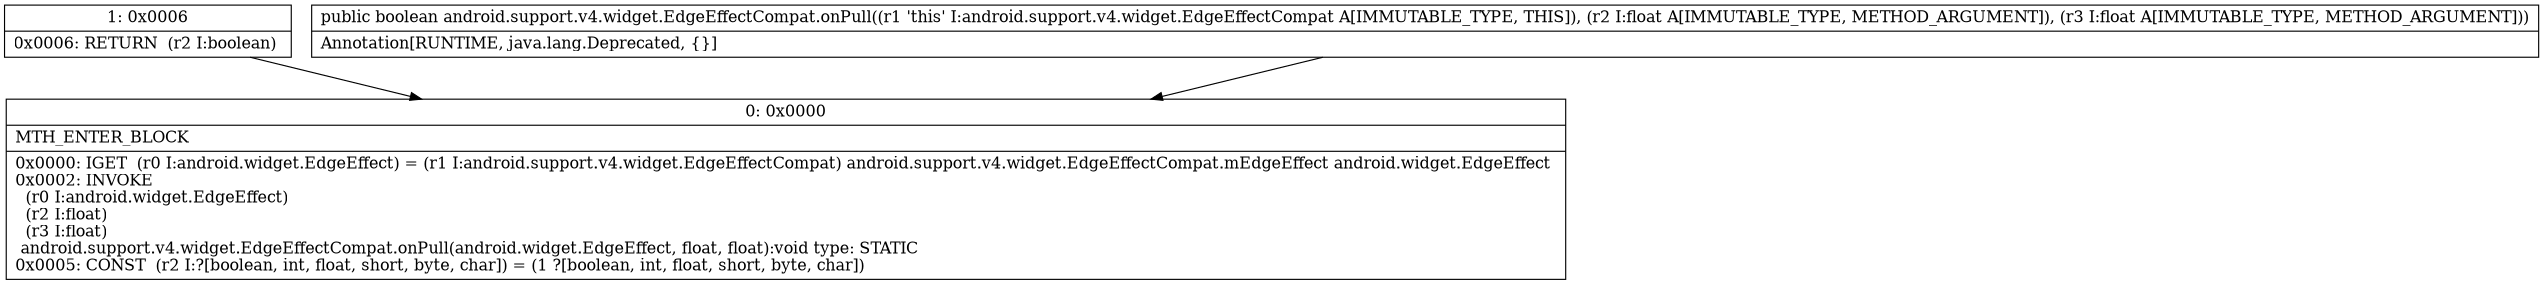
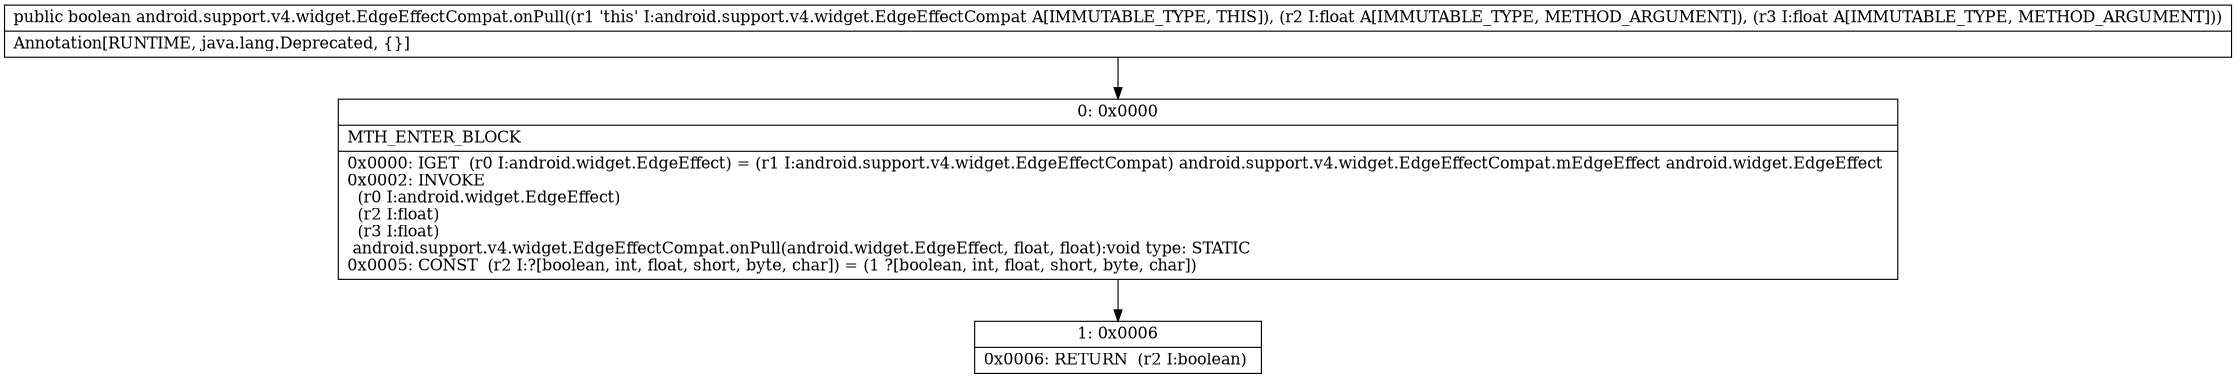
(330, 77) -> (1118, 295)
